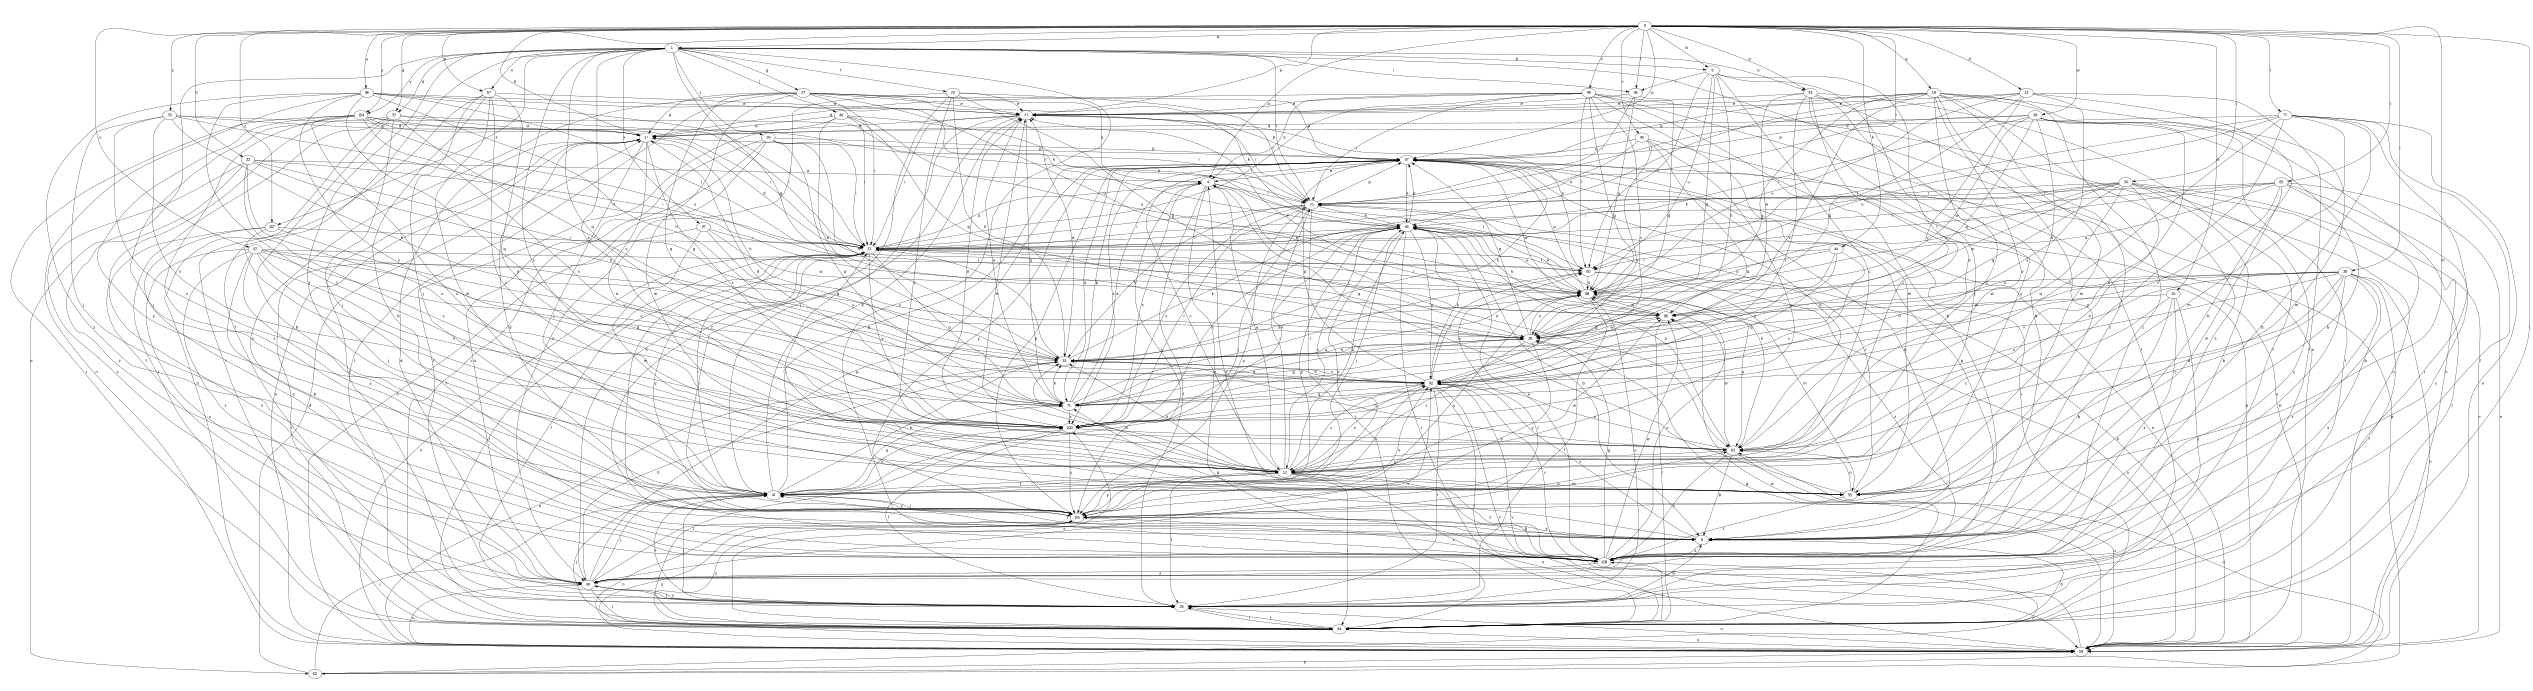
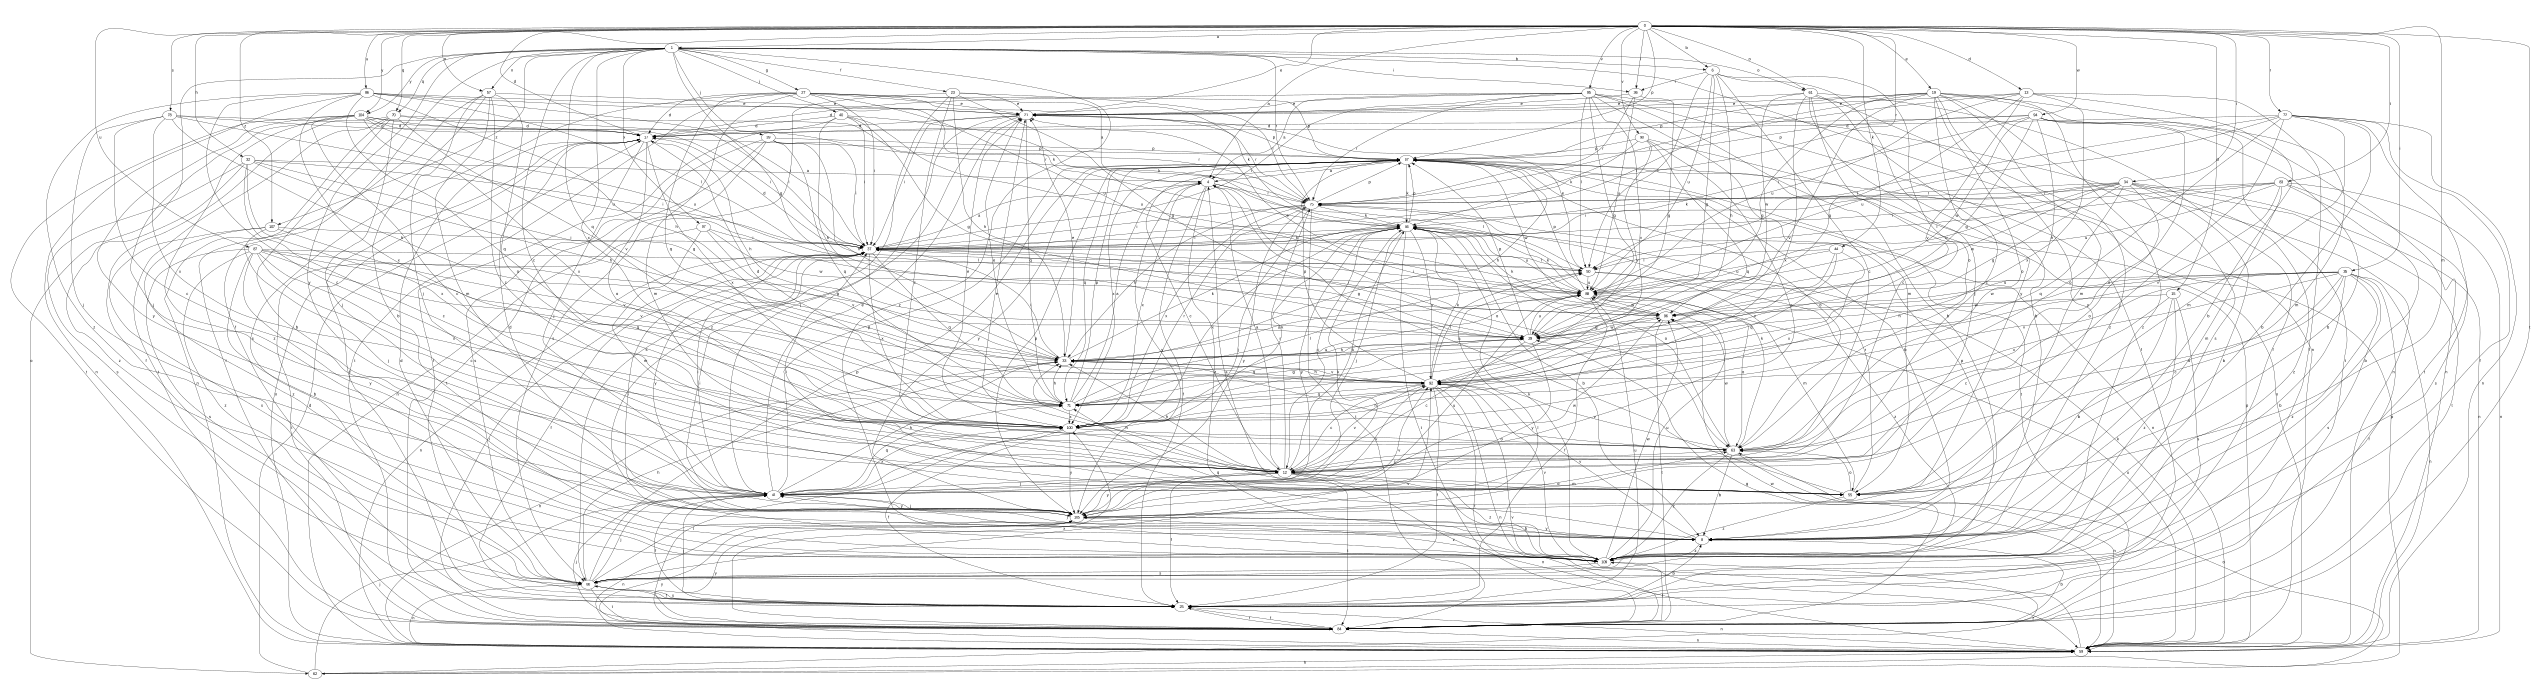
(1609, 432) -> none
